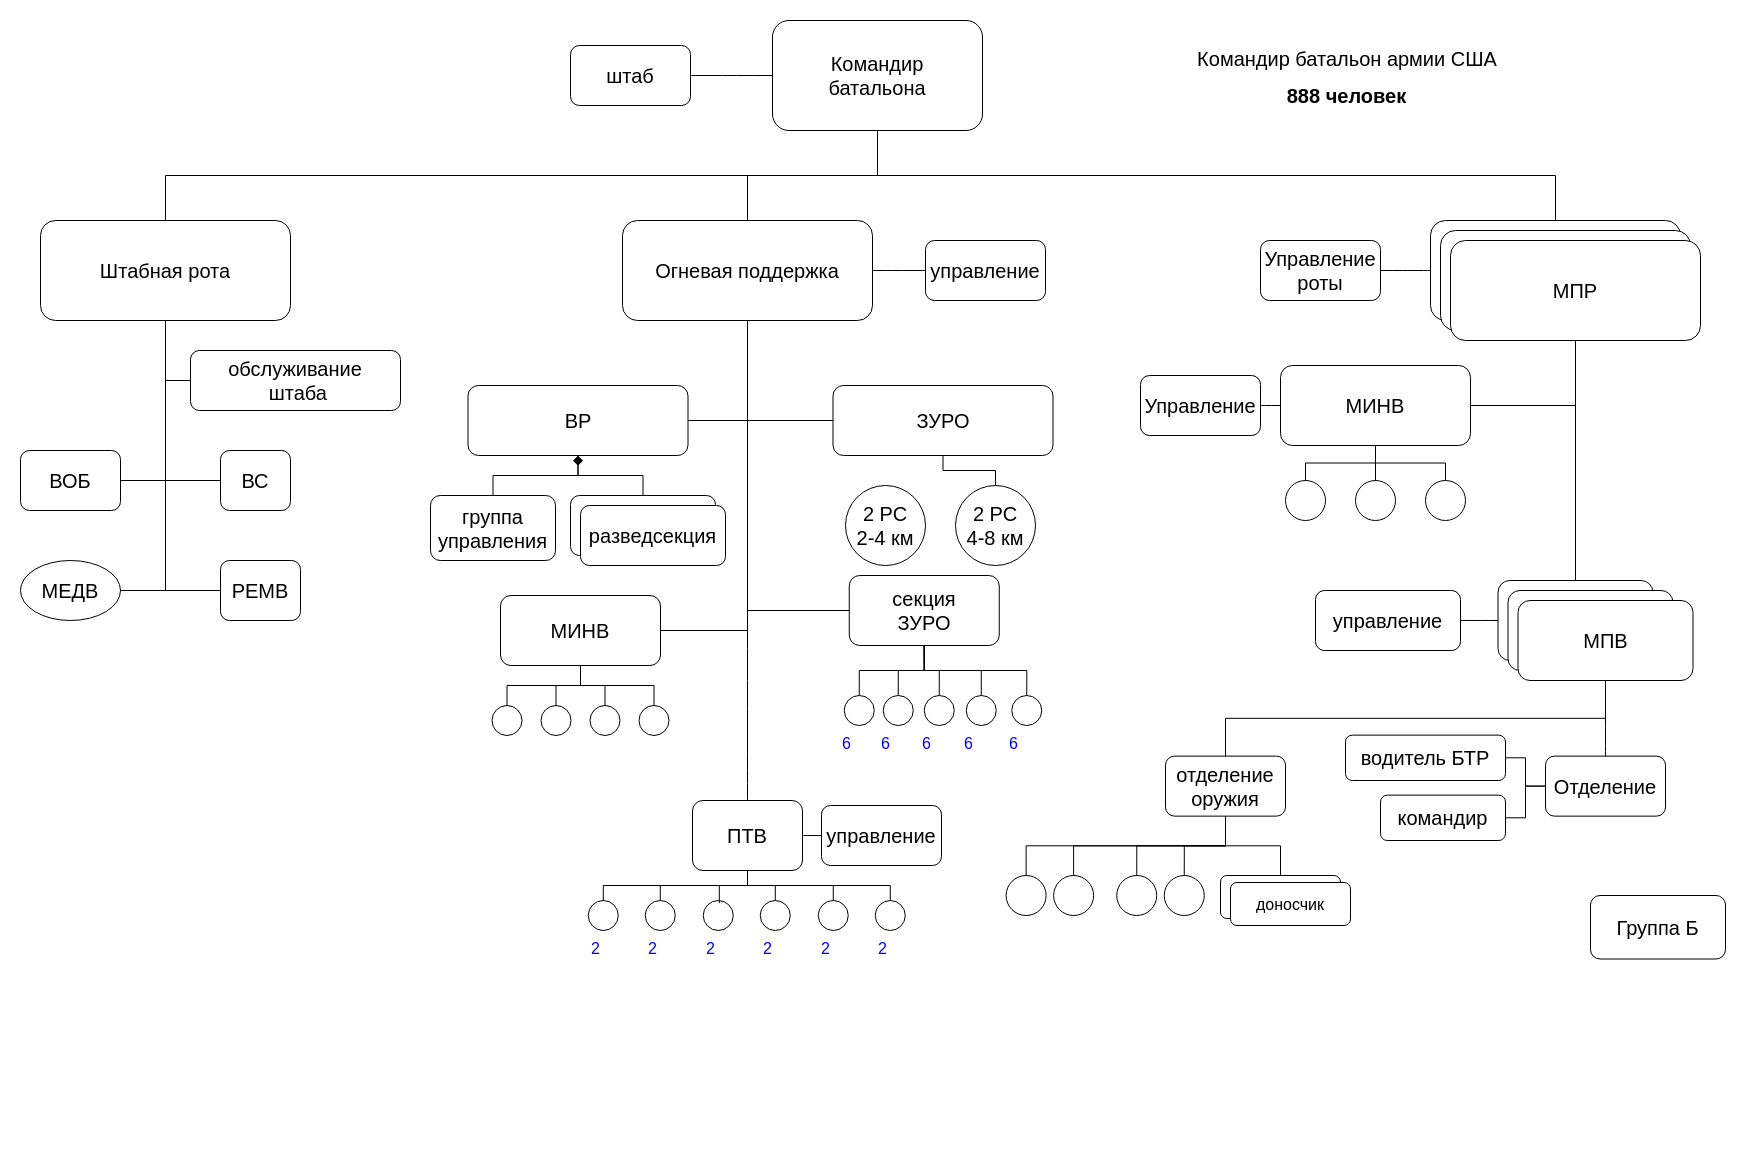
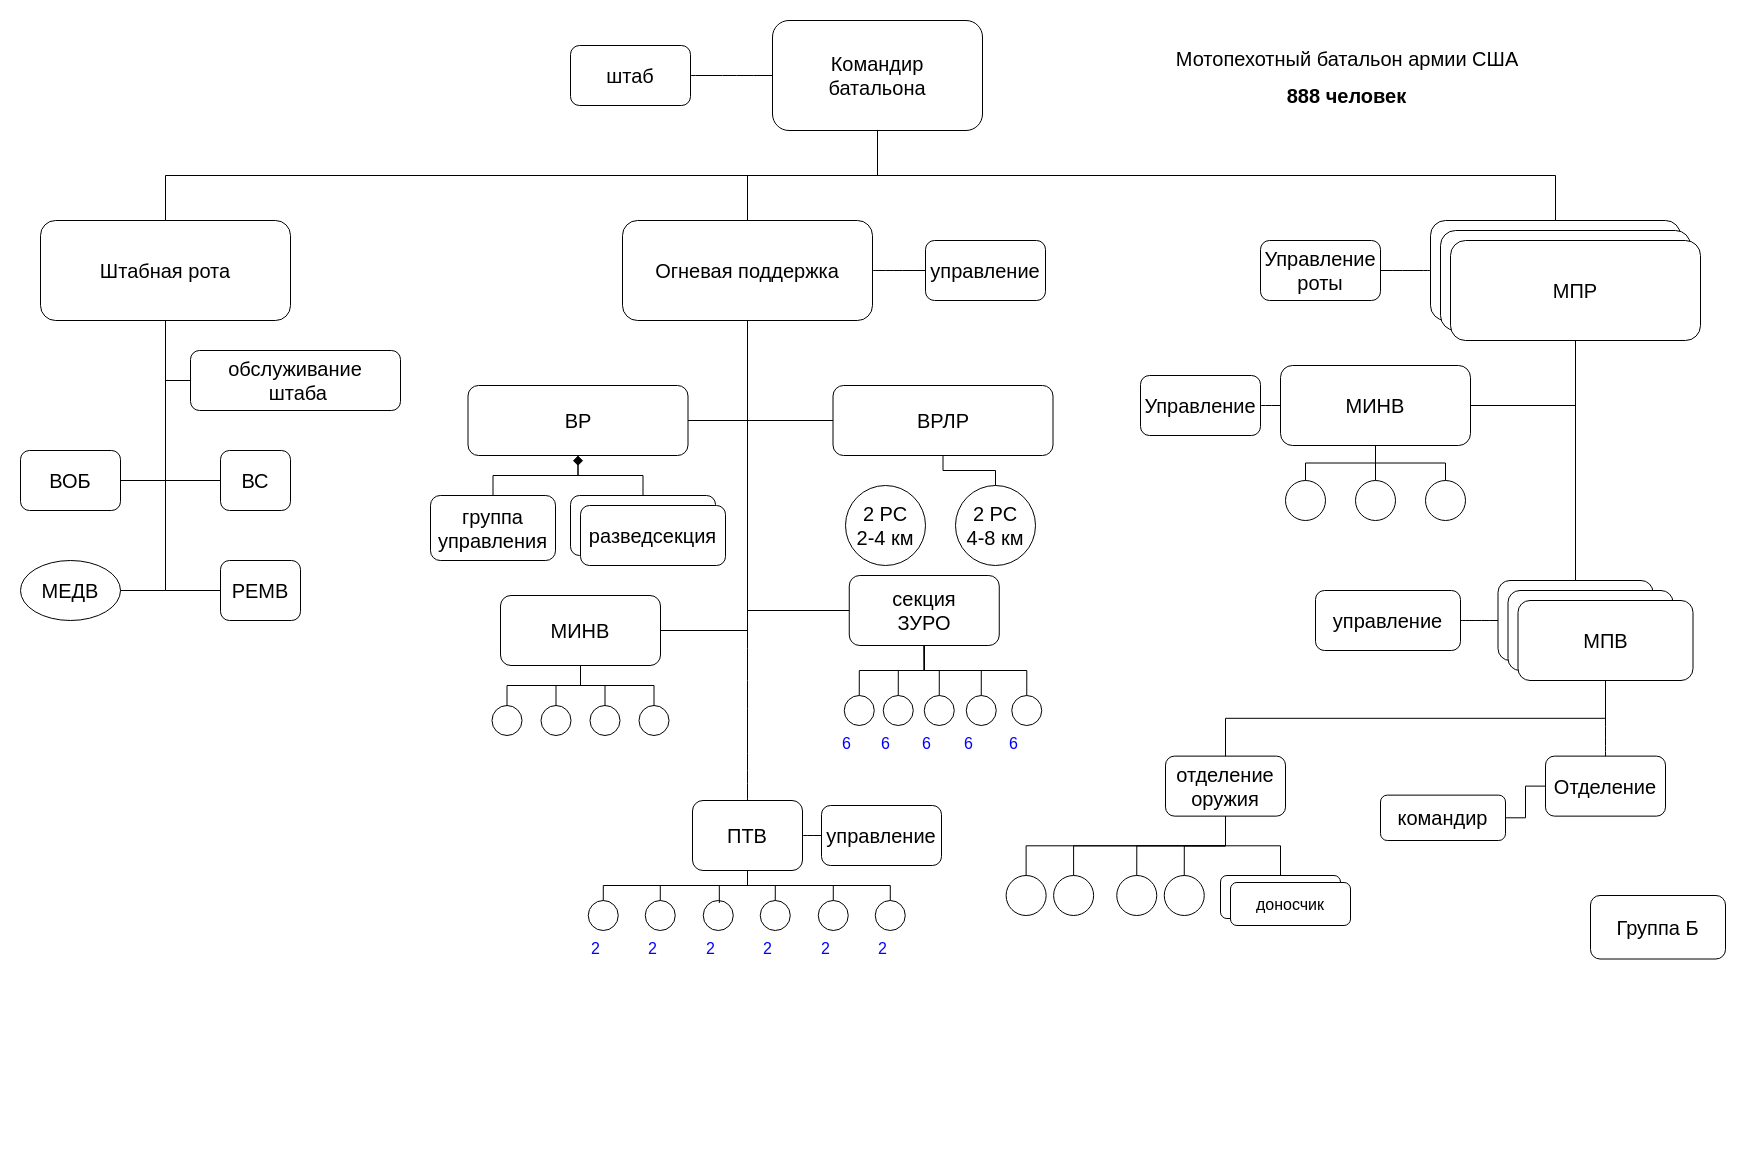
(1348, 60) -> (1348, 60)
(944, 421) -> (944, 421)
(1426, 758) -> none
(1526, 761) -> none
